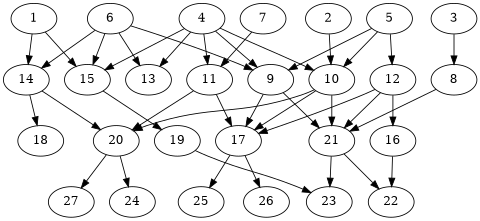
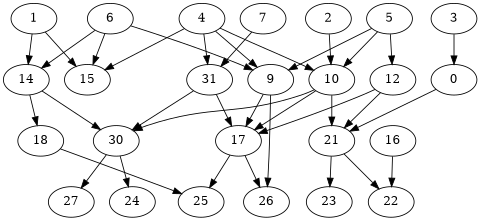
(149, 80) -> none
(210, 80) -> (210, 80)
(454, 80) -> (454, 80)
(393, 105) -> none
(299, 108) -> (270, 137)
(116, 141) -> (116, 141)
(177, 141) -> none
none -> (117, 170)
